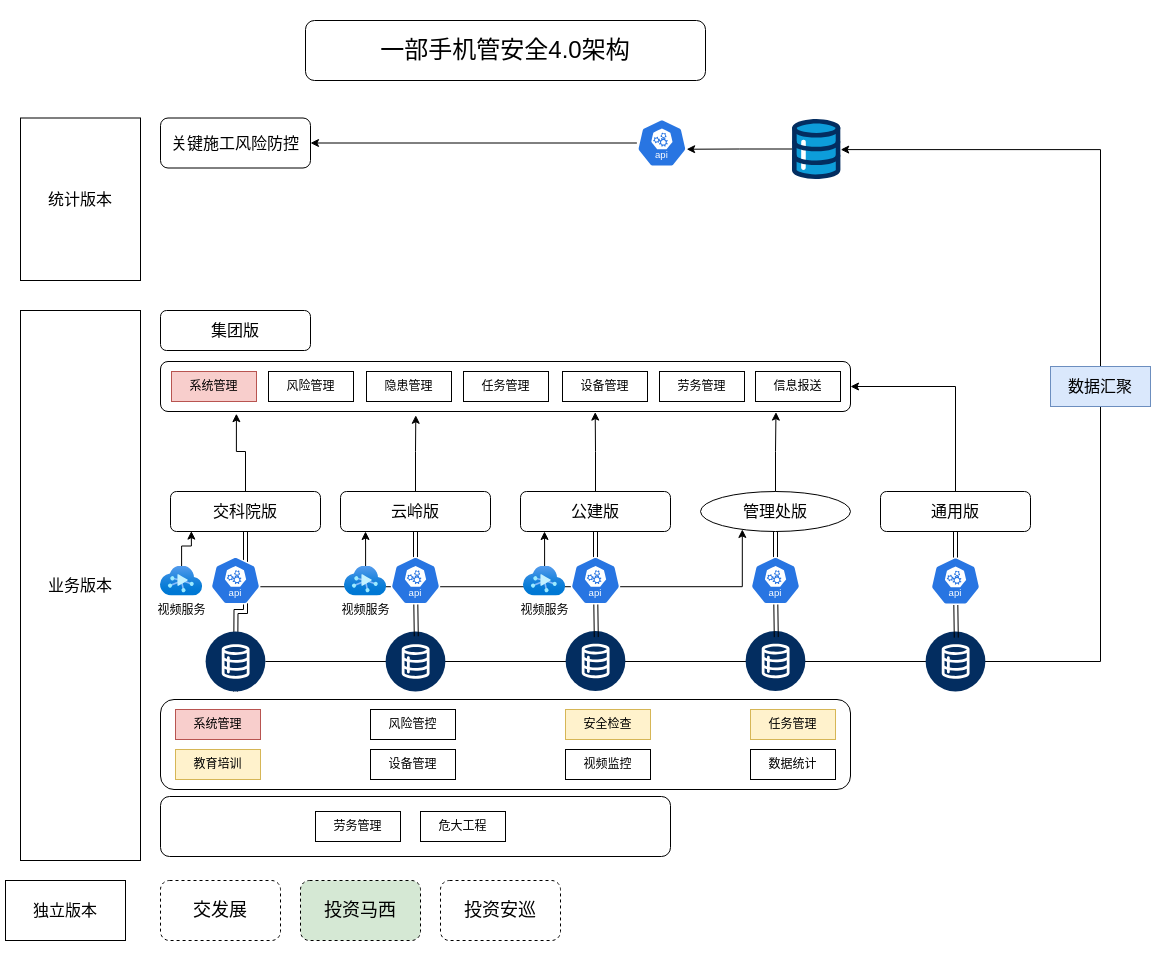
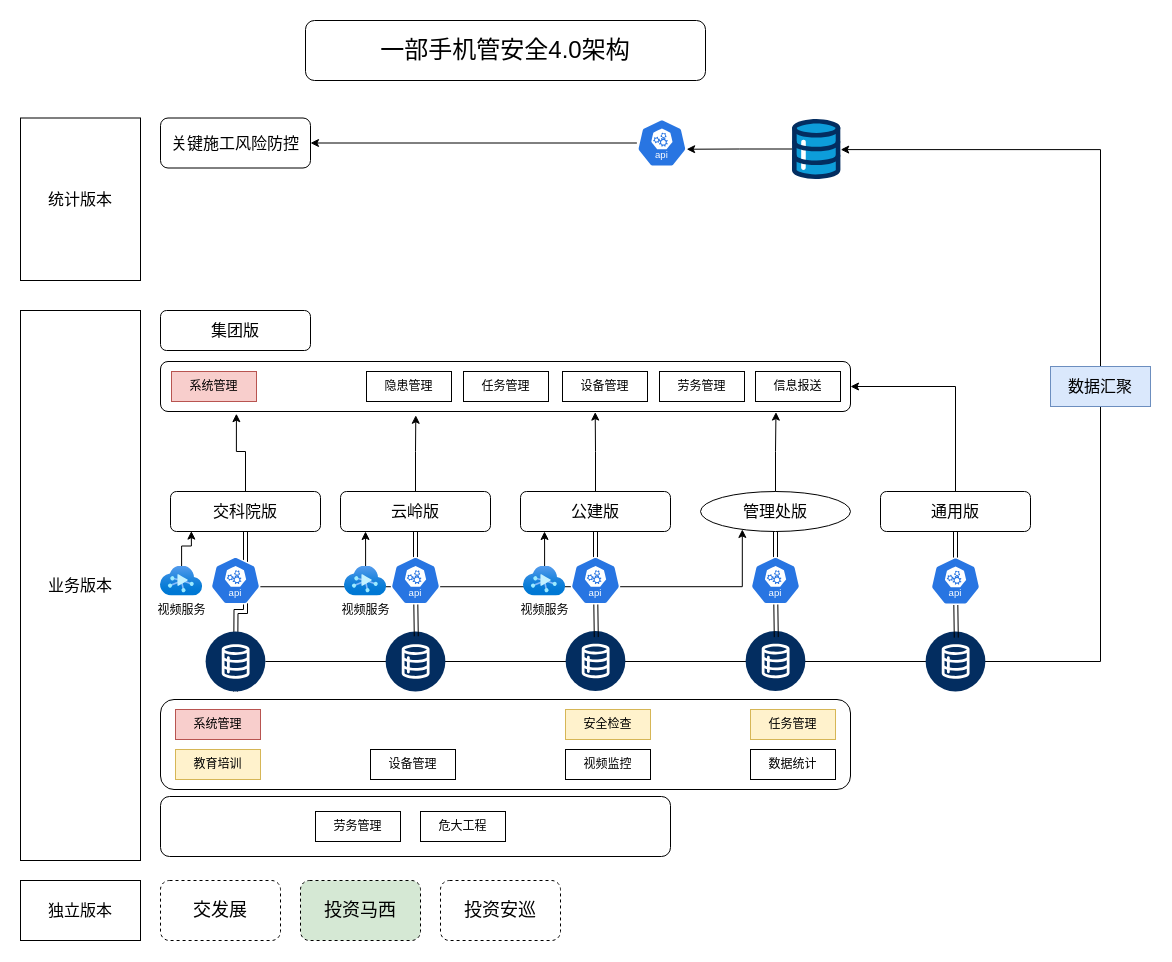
(311, 387) -> none
(413, 725) -> none
(66, 911) -> (81, 911)
